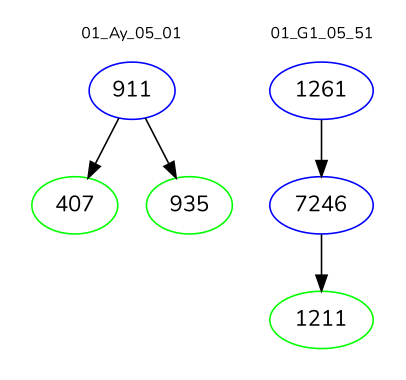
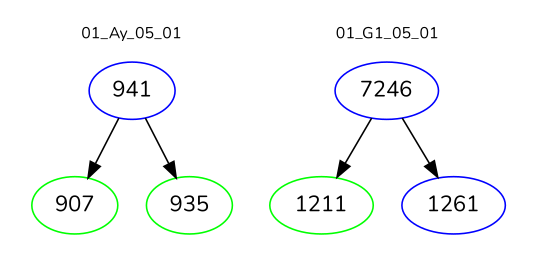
(322, 34) -> (388, 34)
(132, 91) -> (132, 91)
(322, 140) -> (416, 141)
(75, 205) -> (75, 205)
